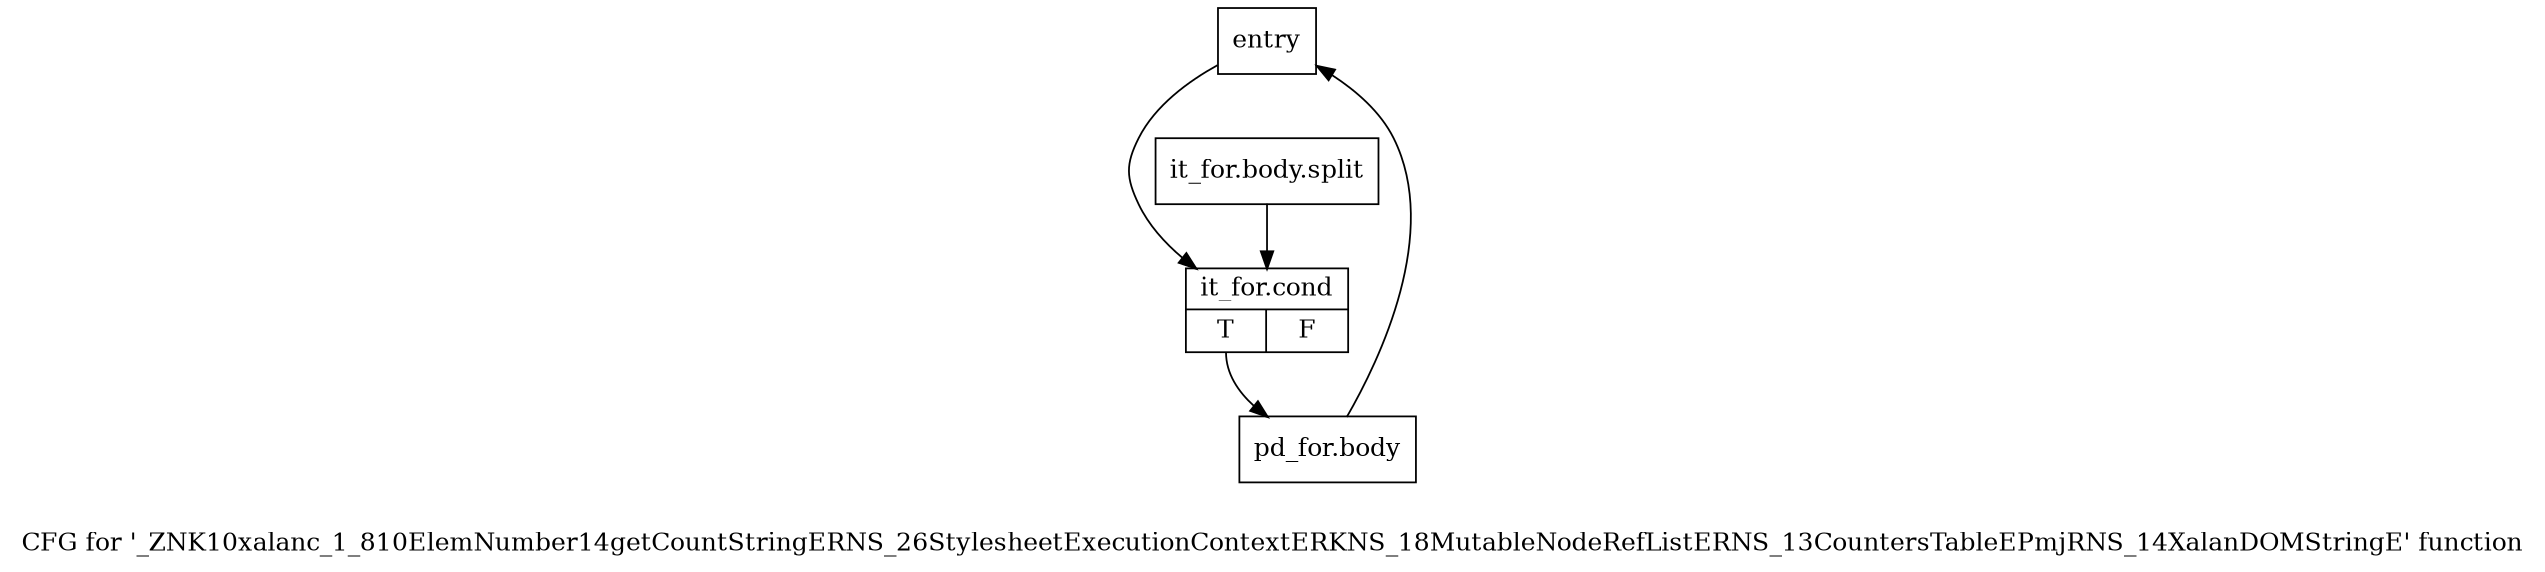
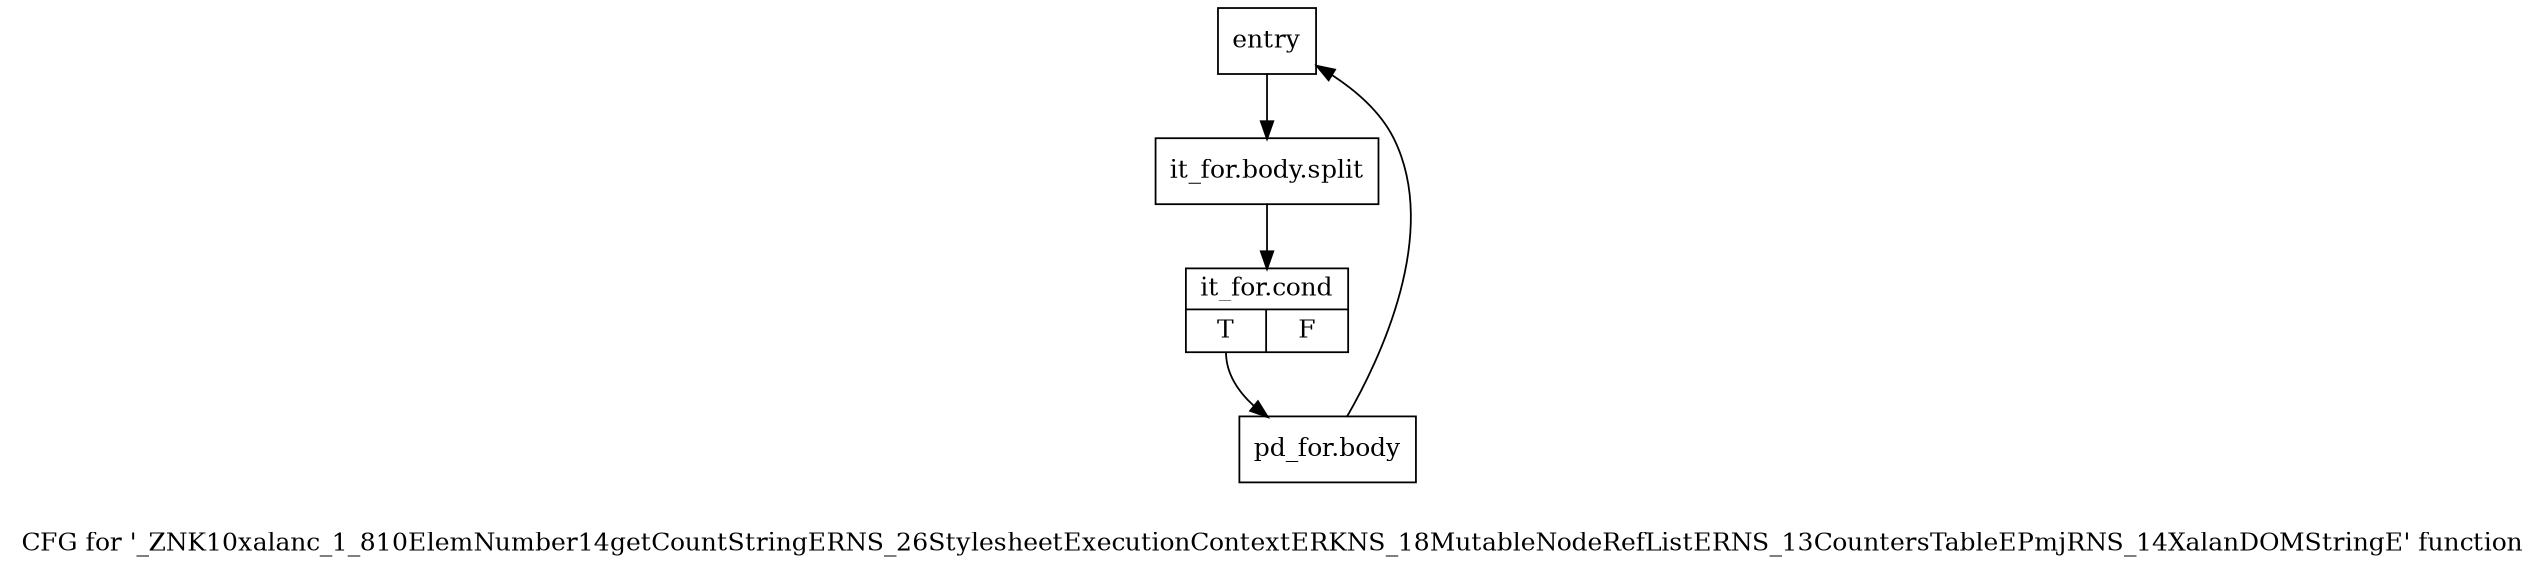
(1133, 152) -> (1267, 97)
